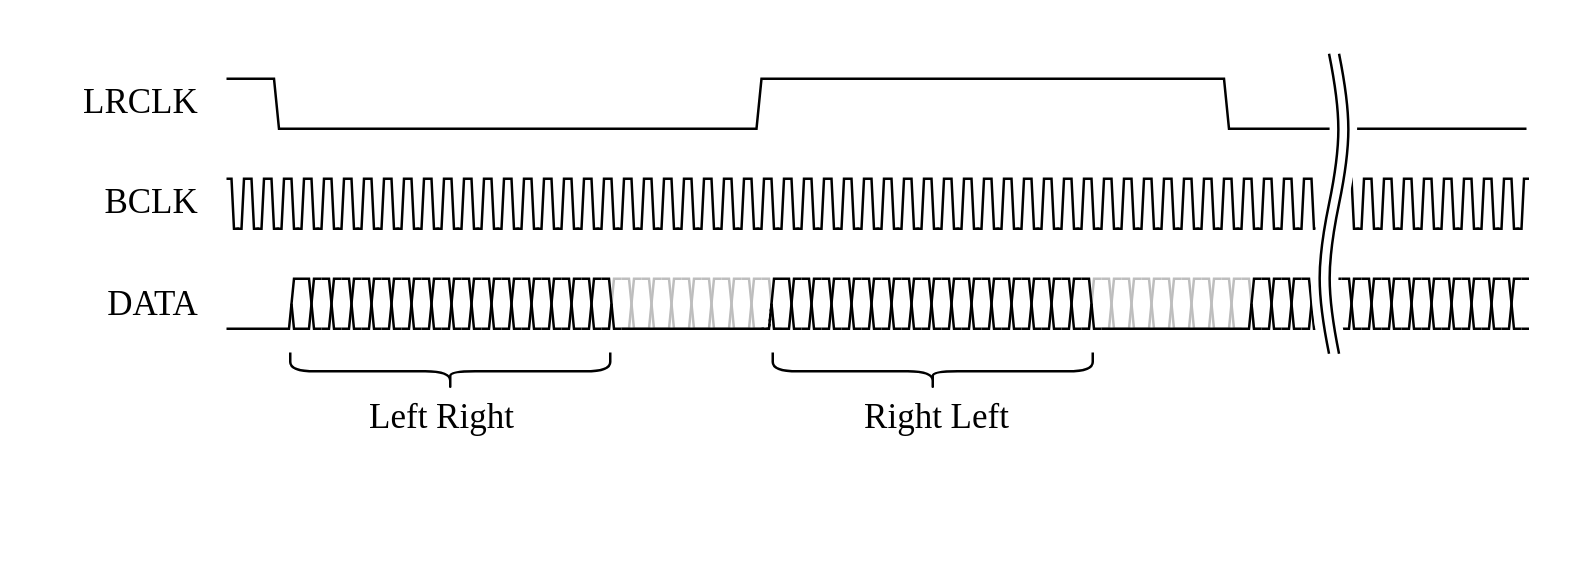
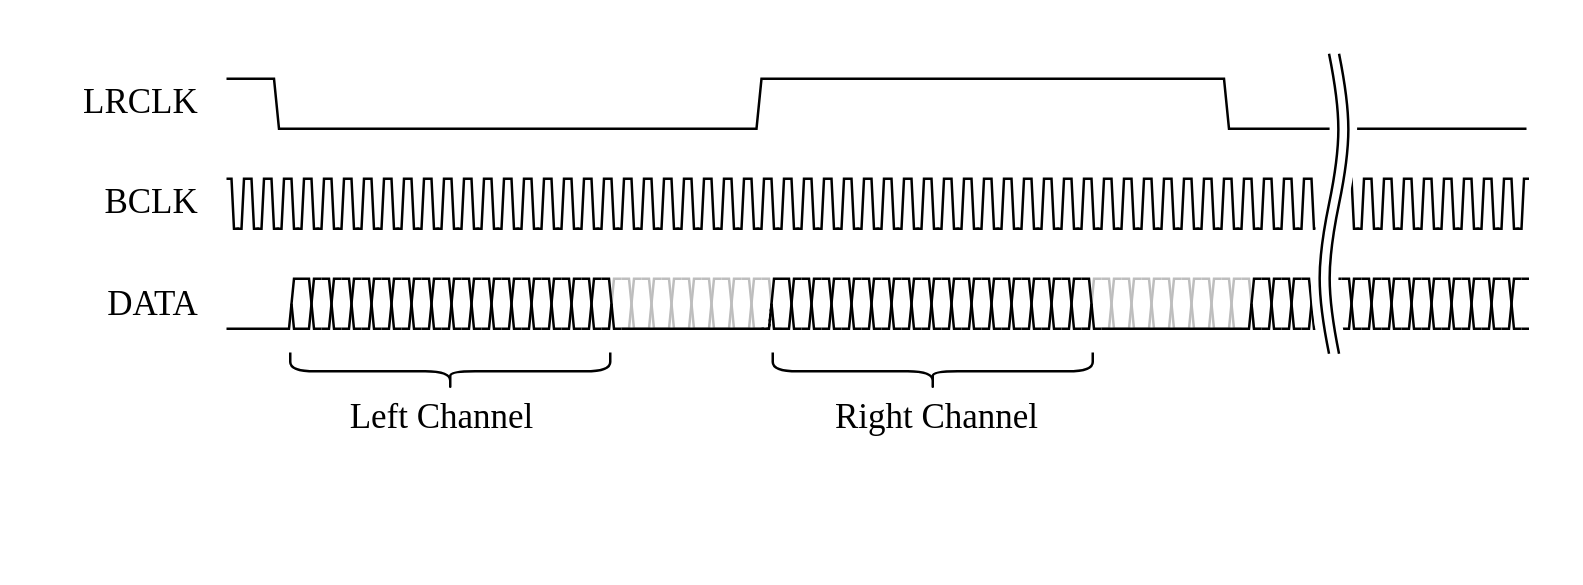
(443, 419) -> (443, 419)
(938, 419) -> (938, 419)
